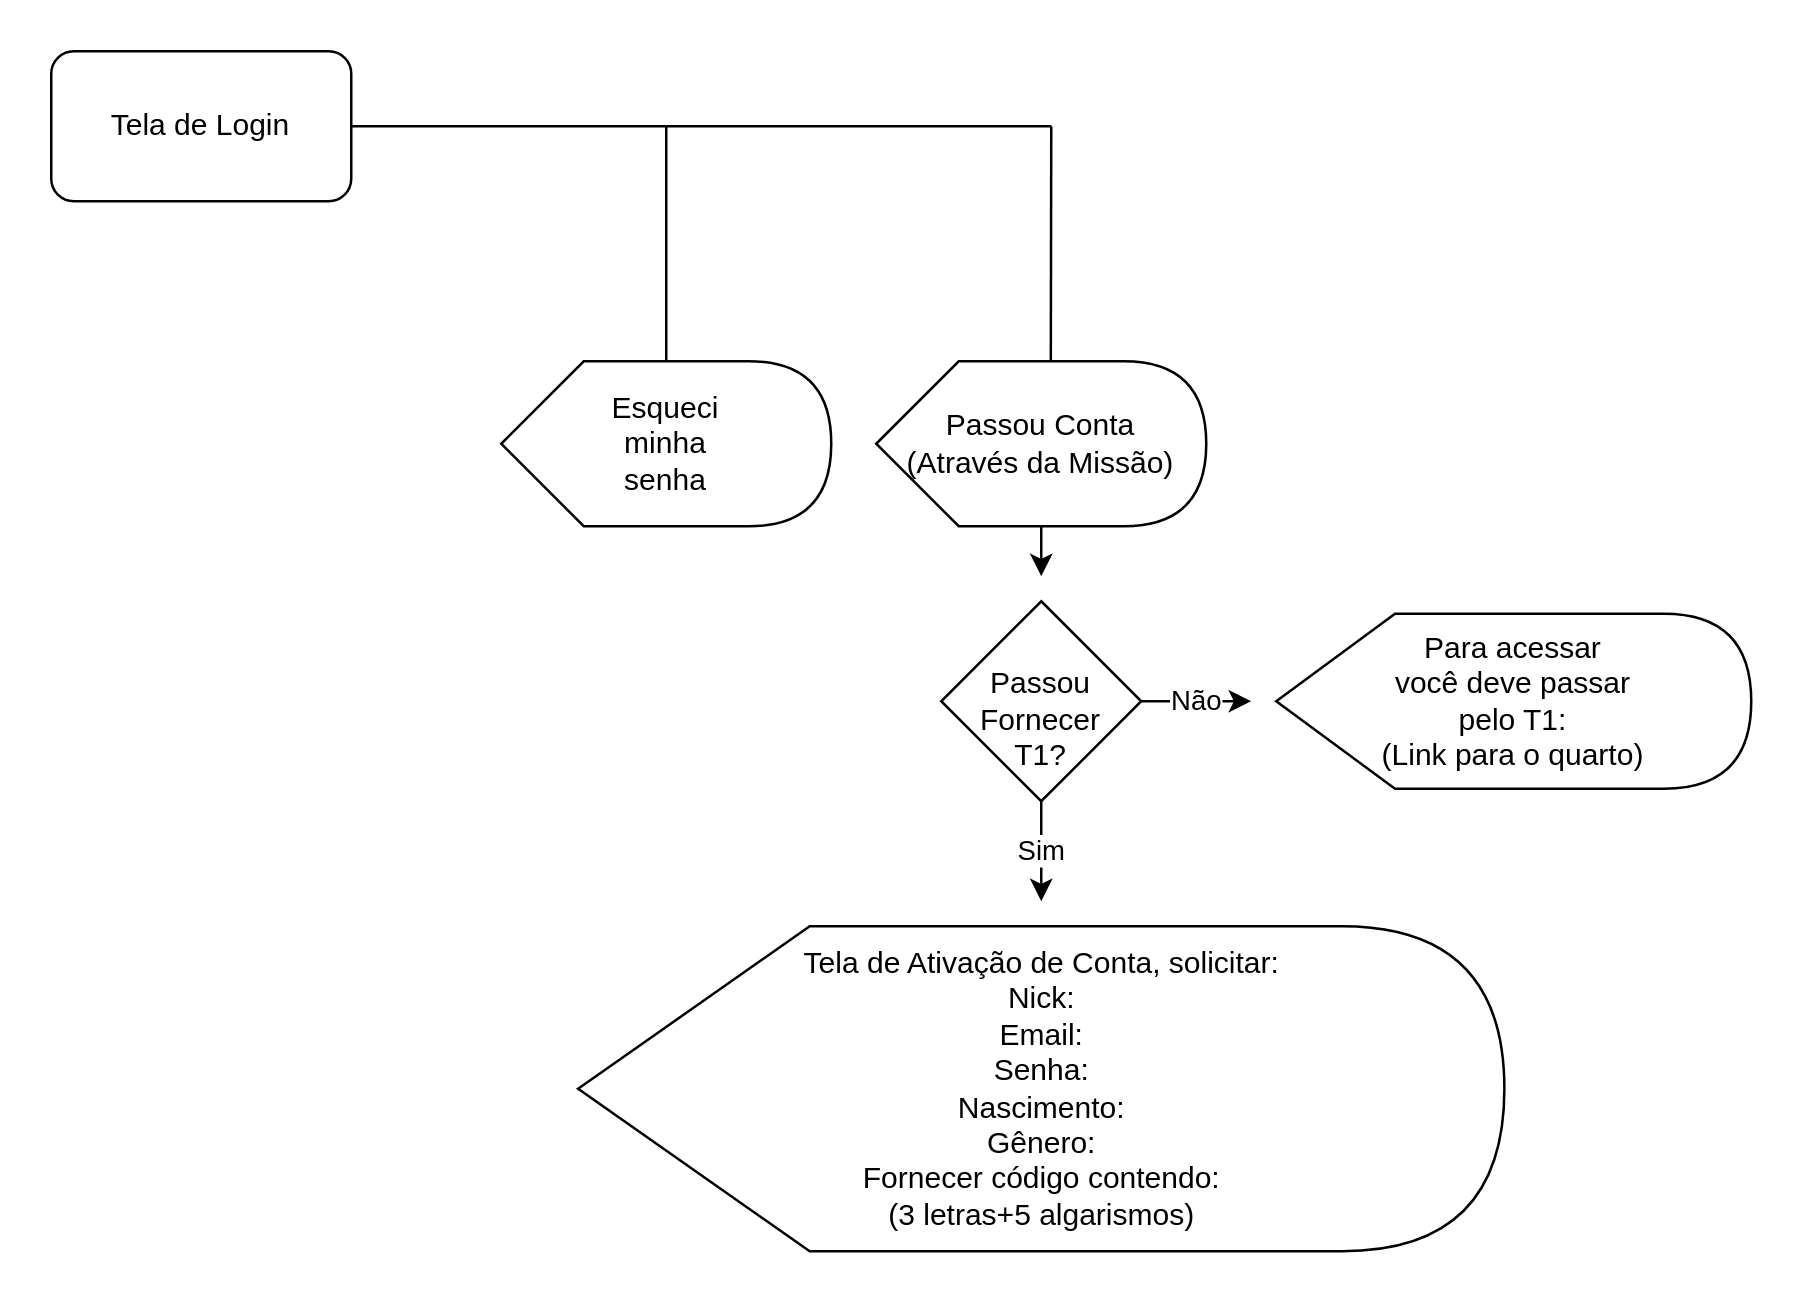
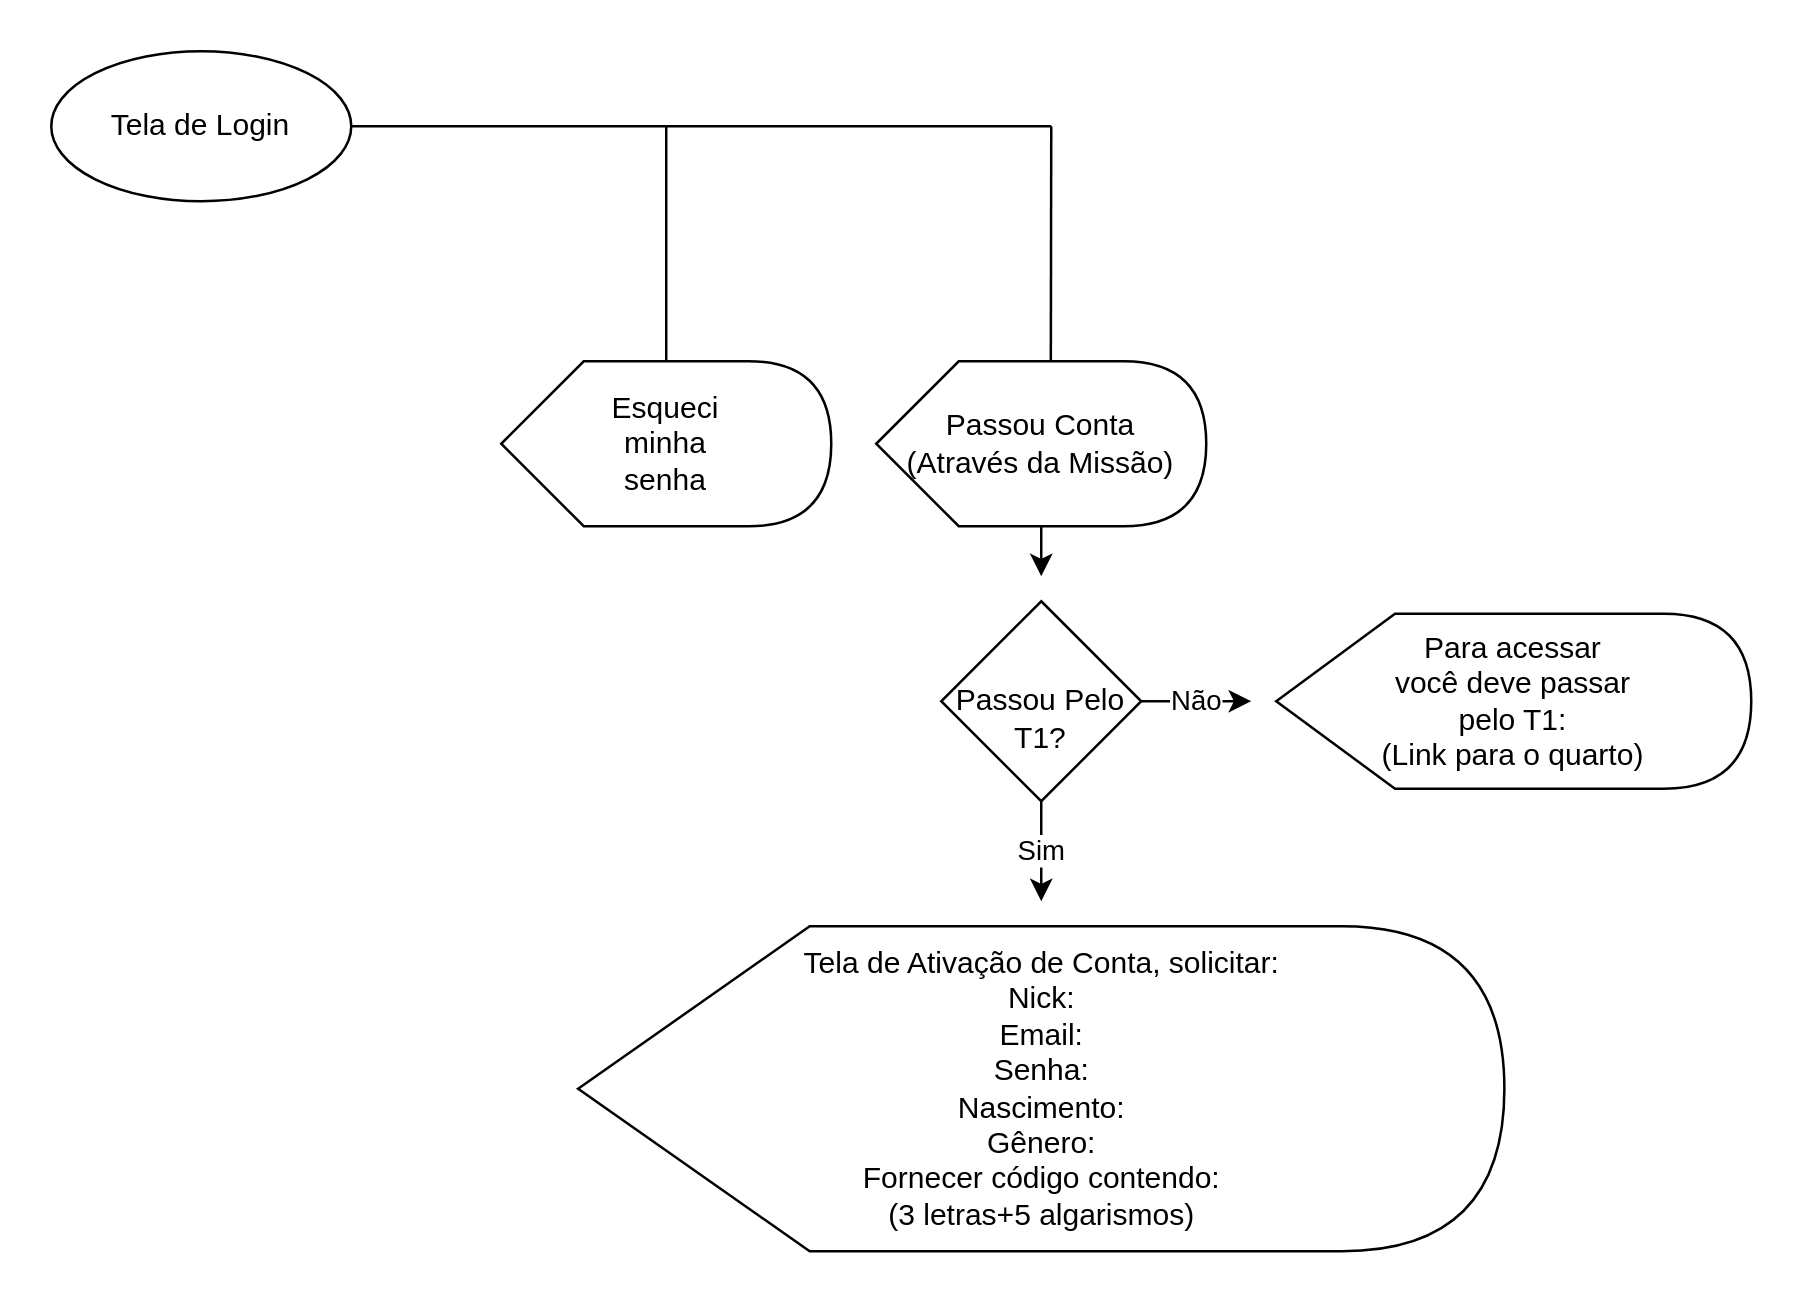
(201, 126) -> (201, 126)
(1041, 701) -> (1041, 701)
